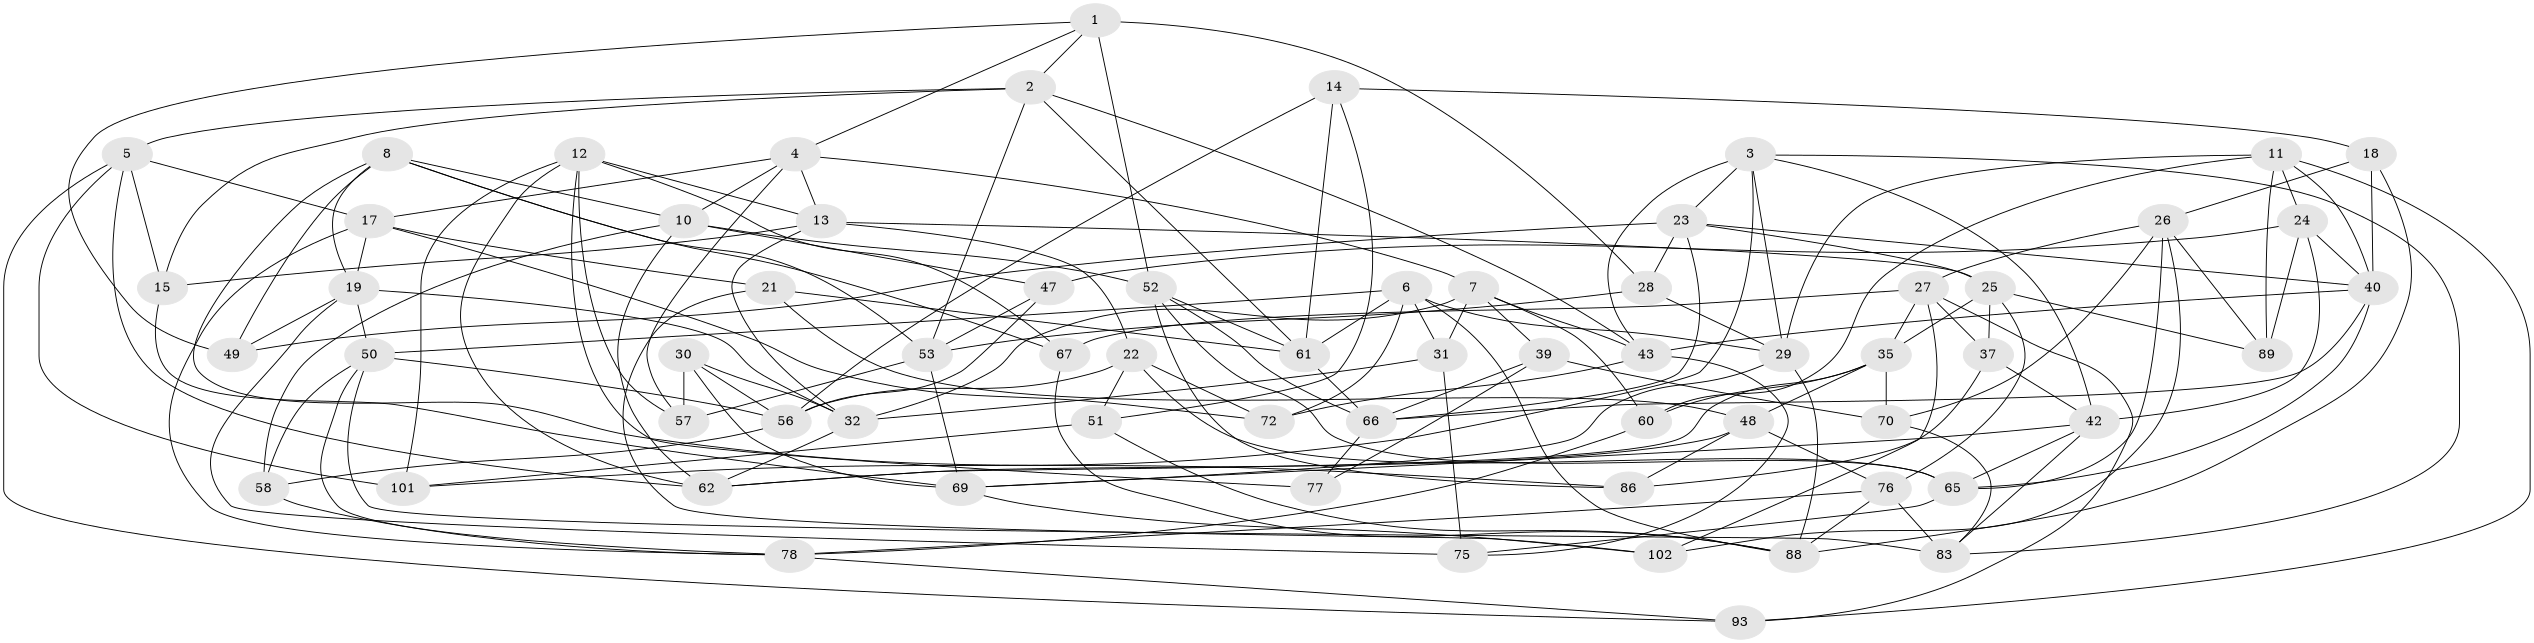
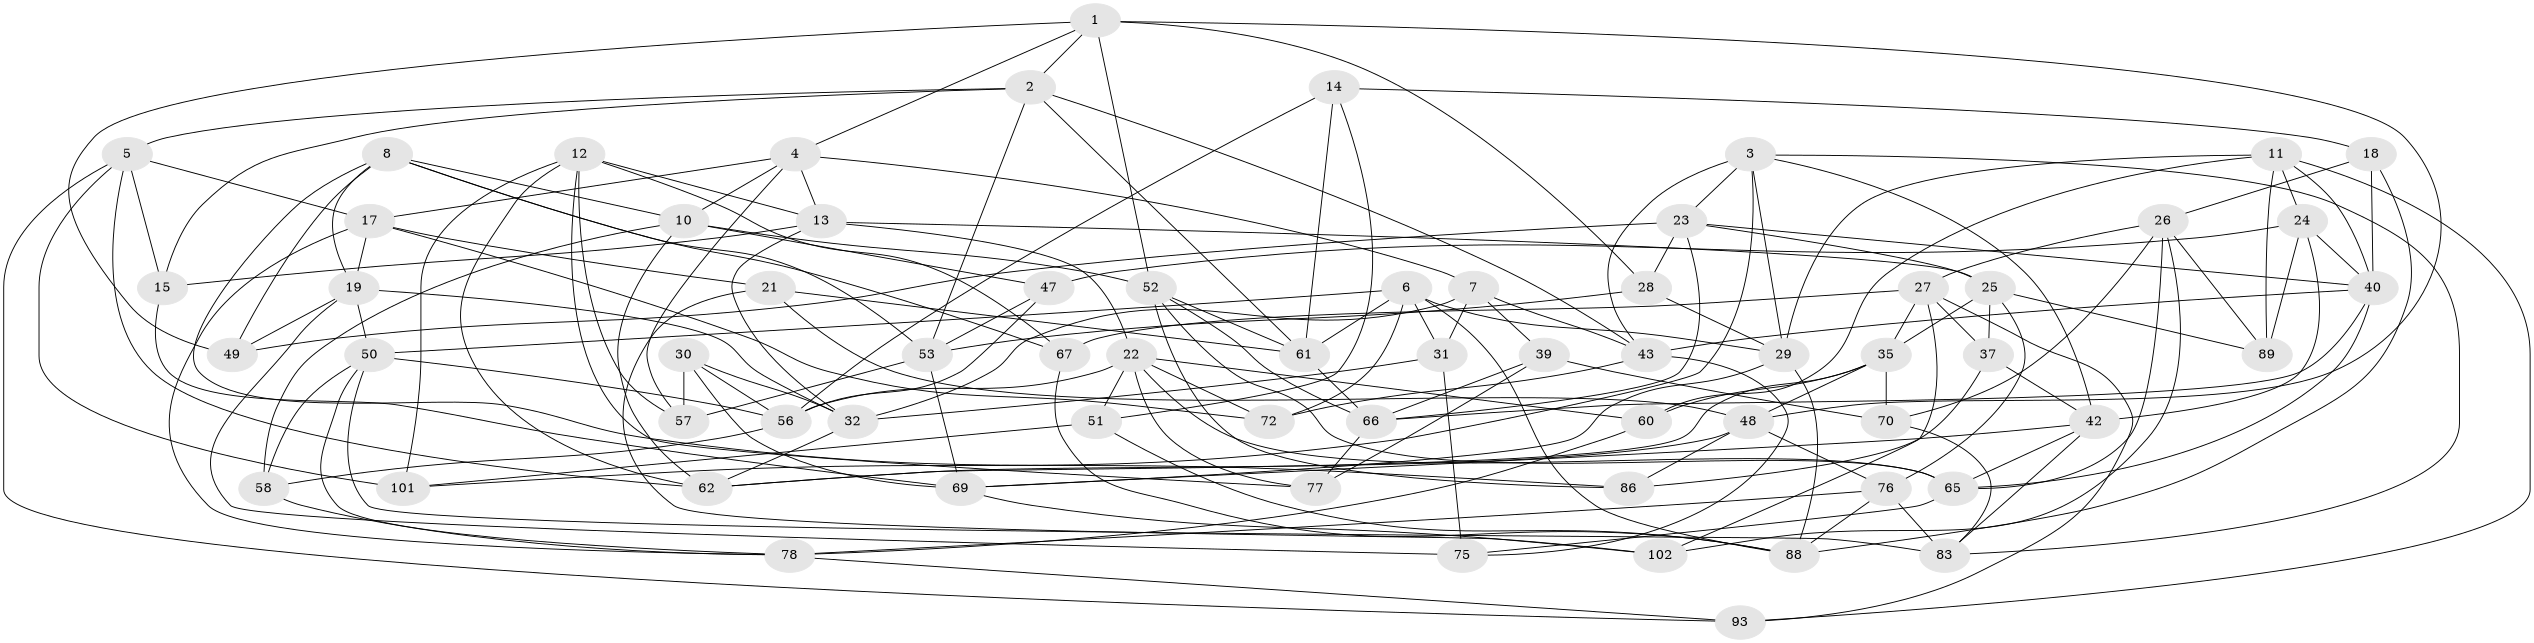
none -> (2193, 79)
(1577, 338) -> (1389, 388)
none -> (1188, 452)
